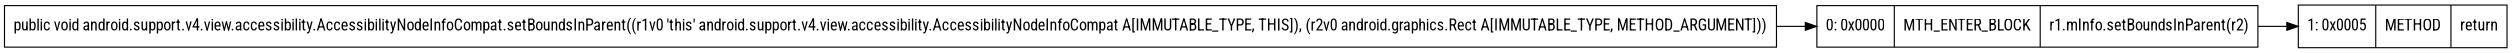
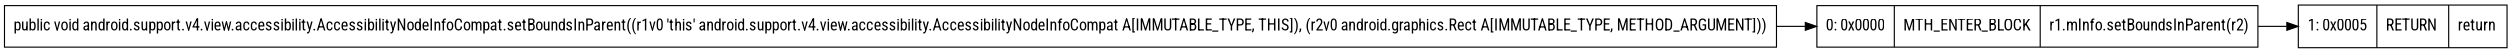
(2413, 26) -> (2412, 26)
